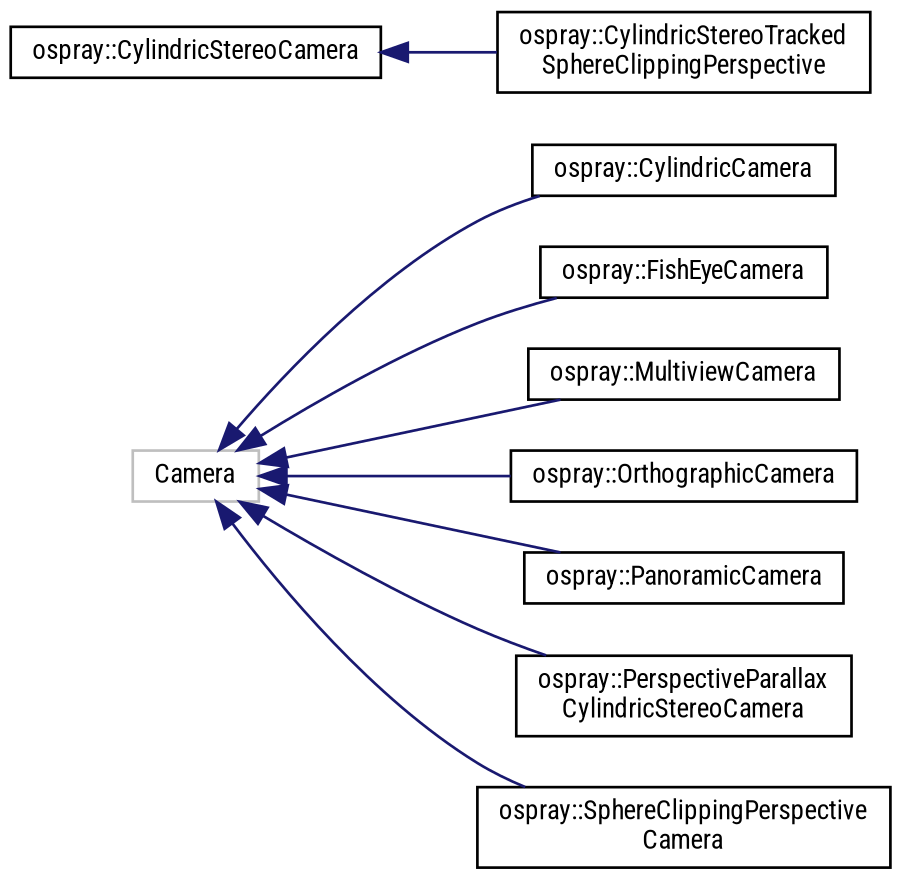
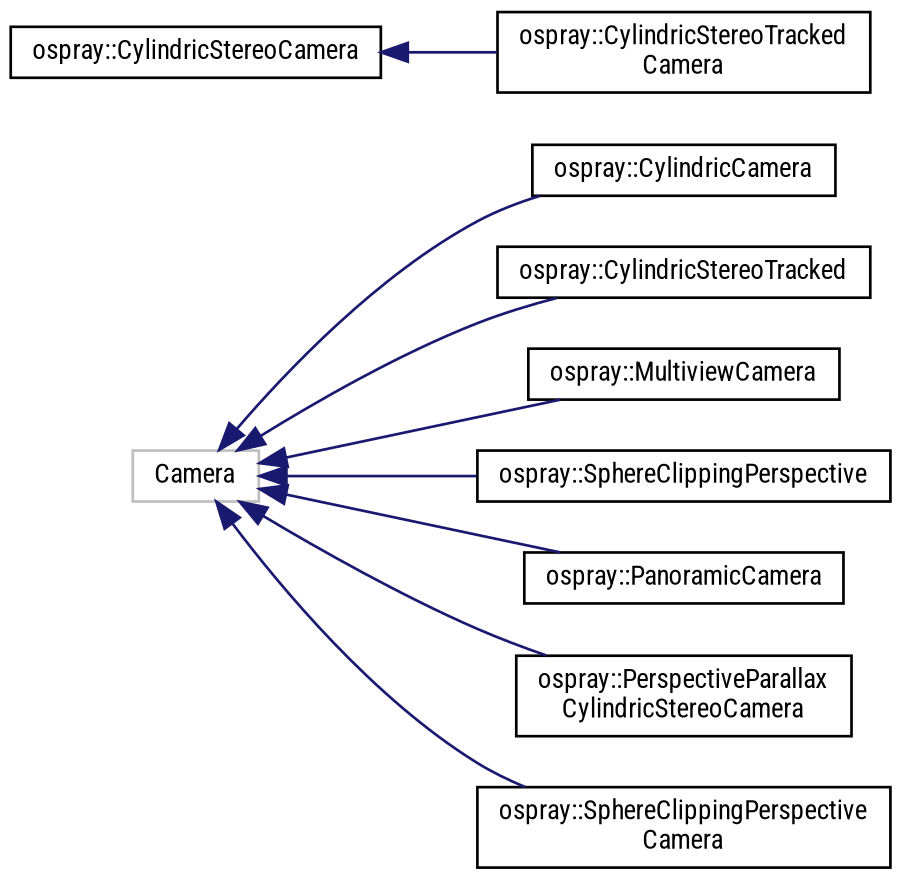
(684, 52) -> (684, 52)
(684, 272) -> (684, 272)
(684, 476) -> (684, 476)
